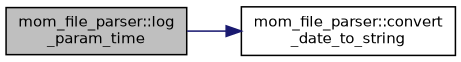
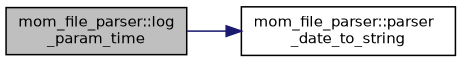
(348, 31) -> (348, 31)
